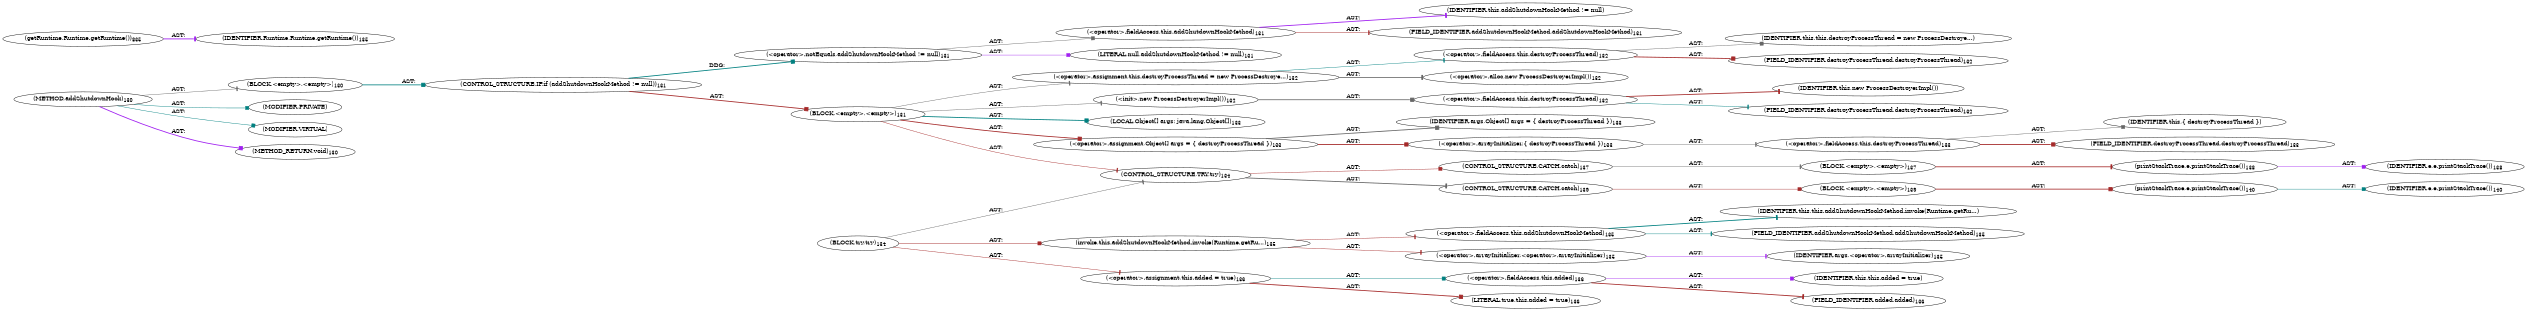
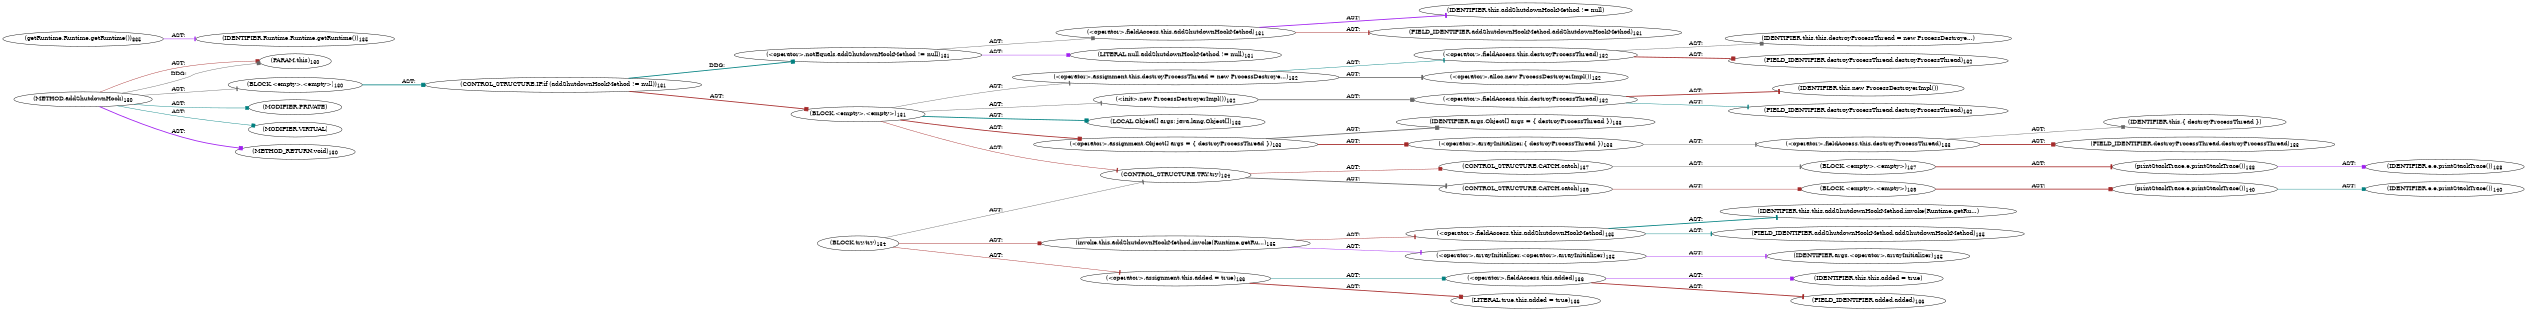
(179, 39) -> (179, 39)
none -> (295, 61)
(1354, 250) -> (1354, 250)
